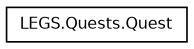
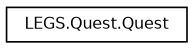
(97, 25) -> (97, 25)
